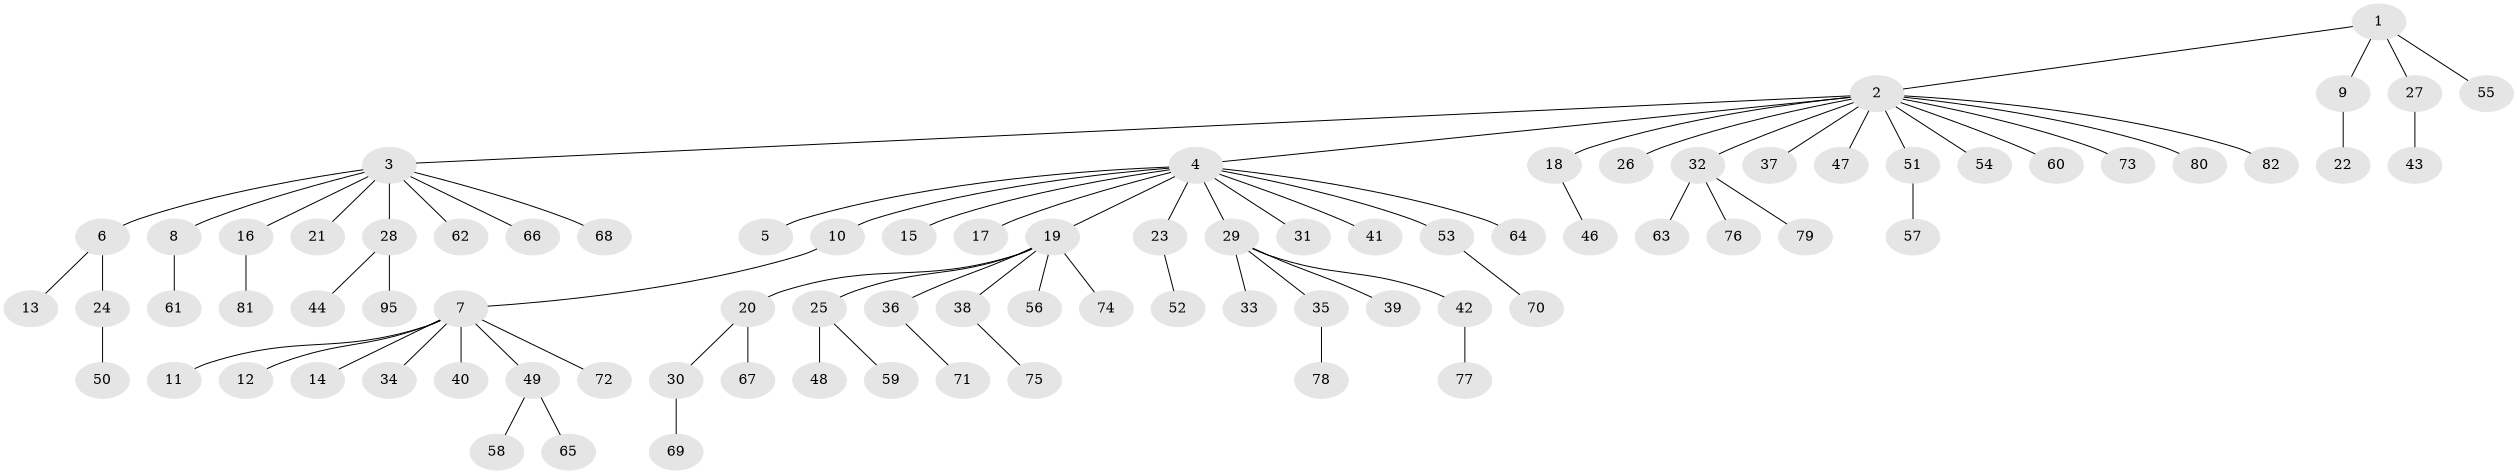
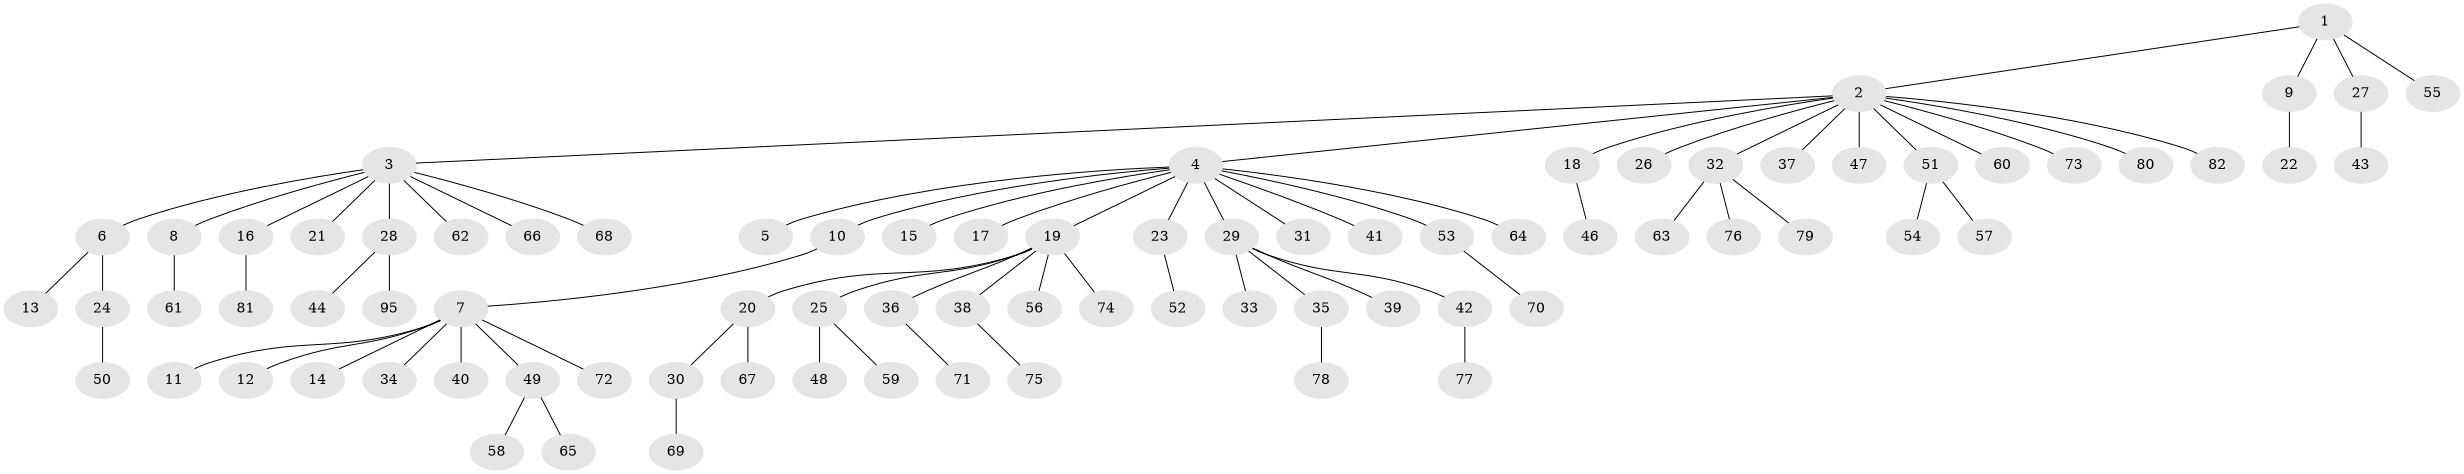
(1931, 130) -> (1922, 201)
